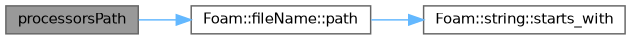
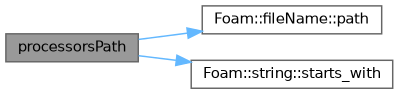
(390, 20) -> (157, 58)
